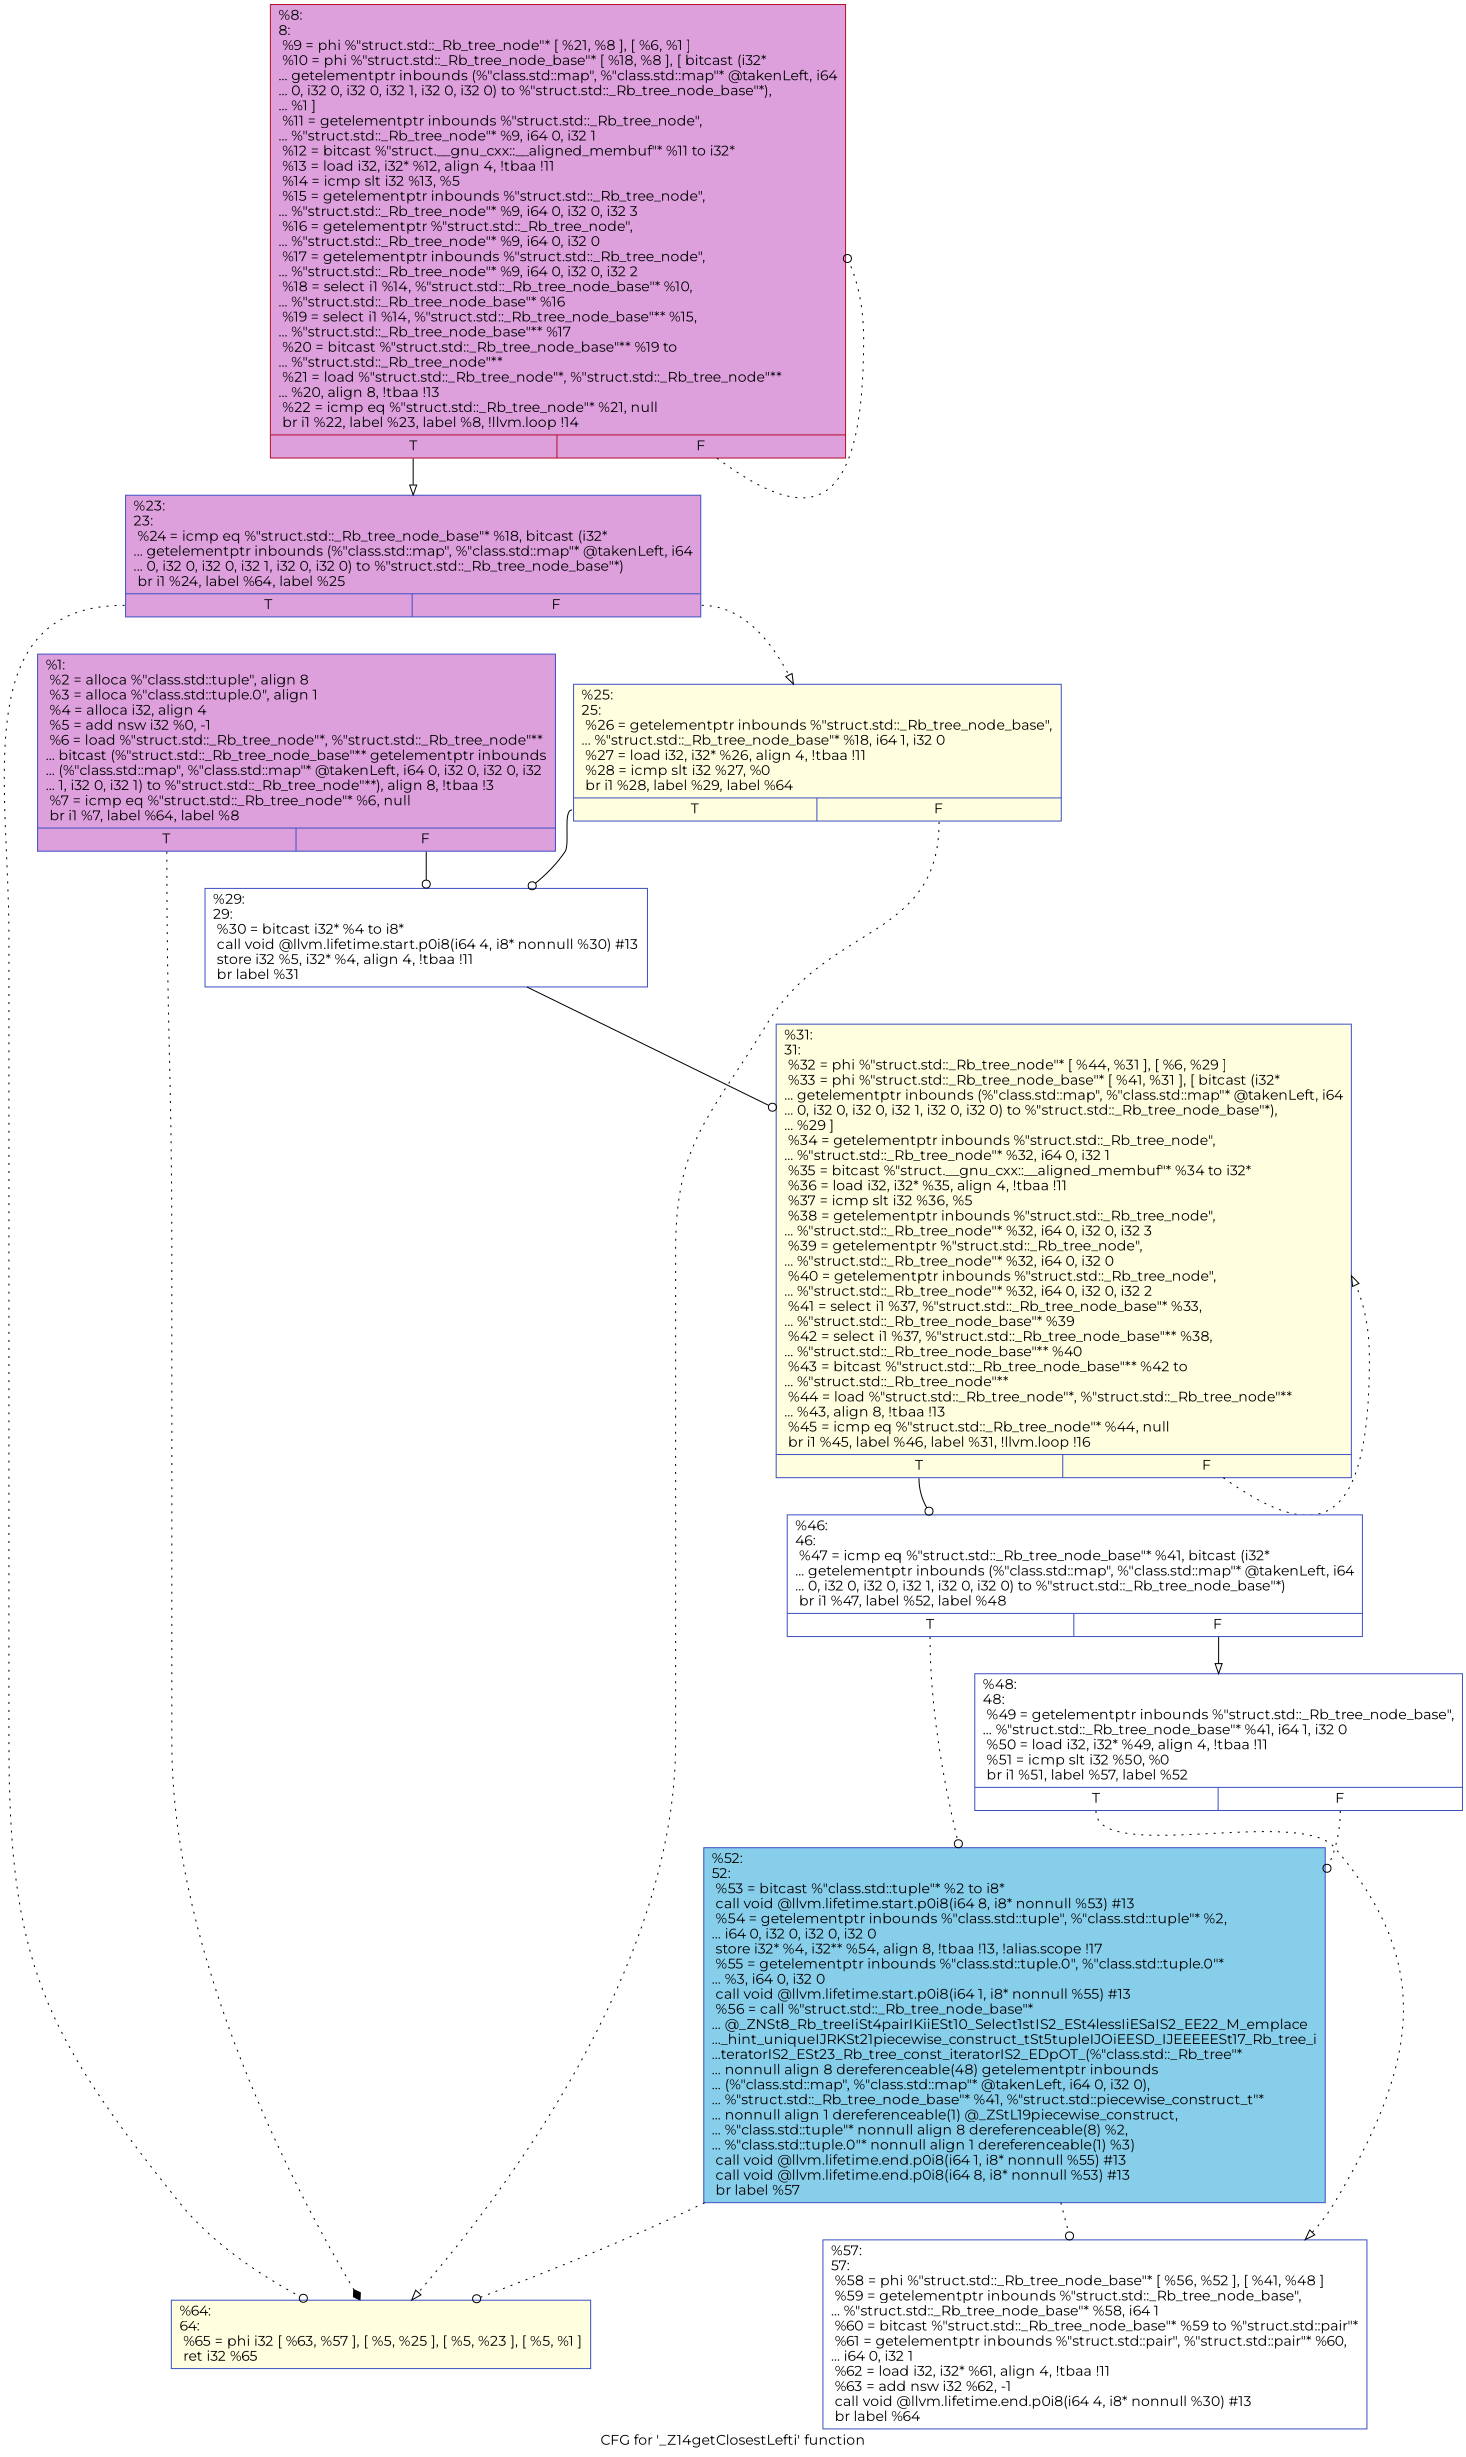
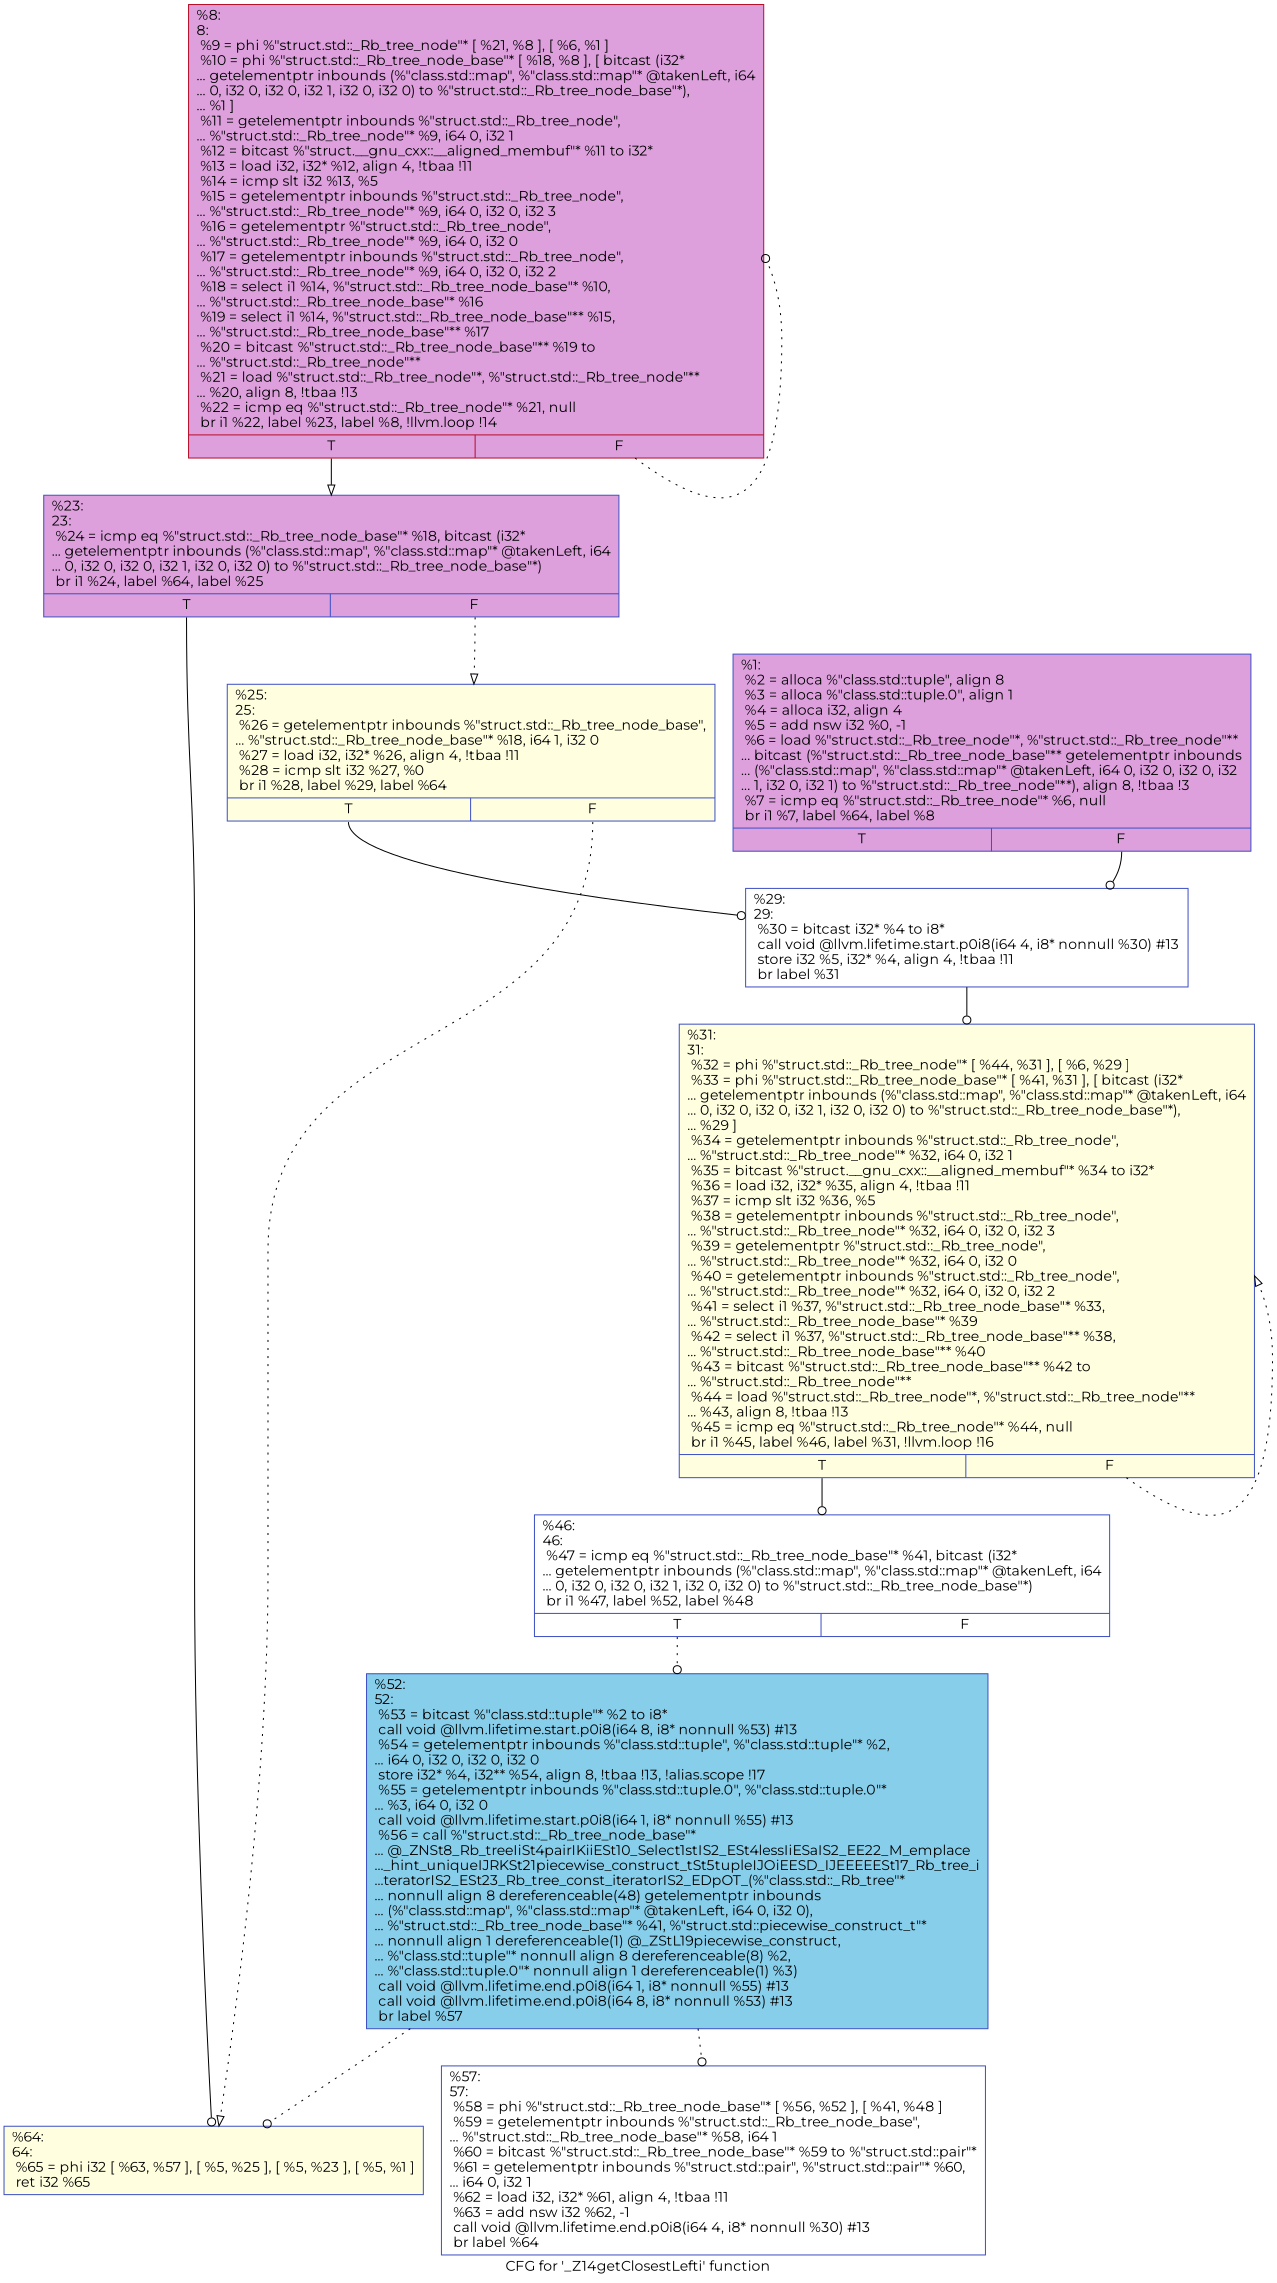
(9, 1469) -> (195, 1368)
(172, 1588) -> none
(1219, 1742) -> none
